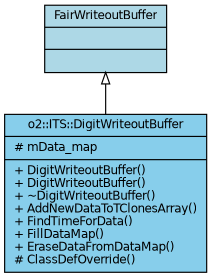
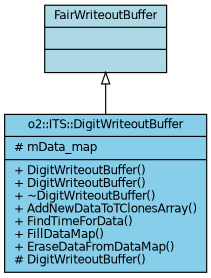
(75, 260) -> (80, 260)
